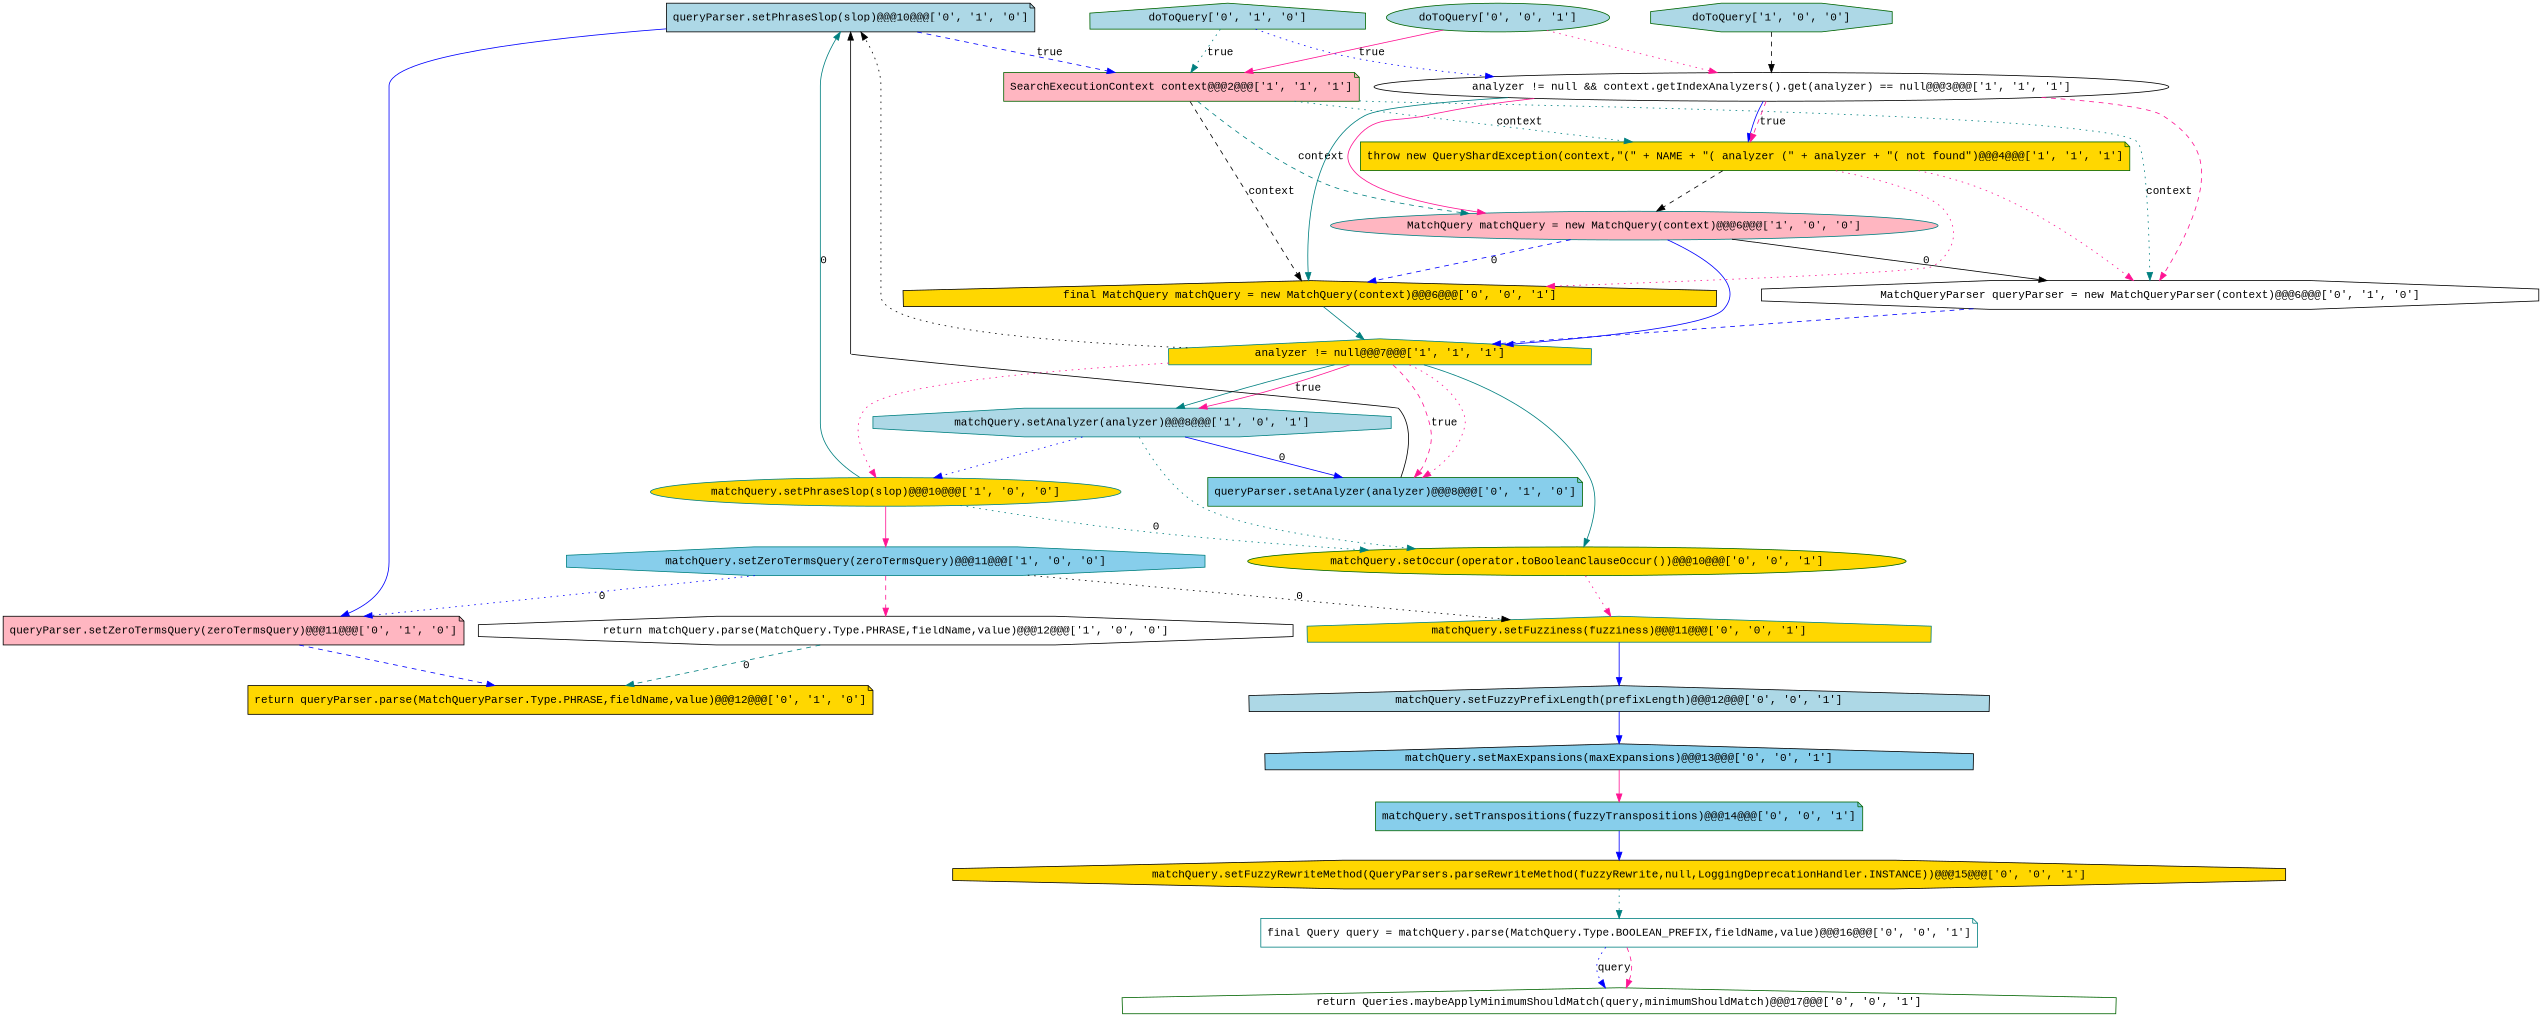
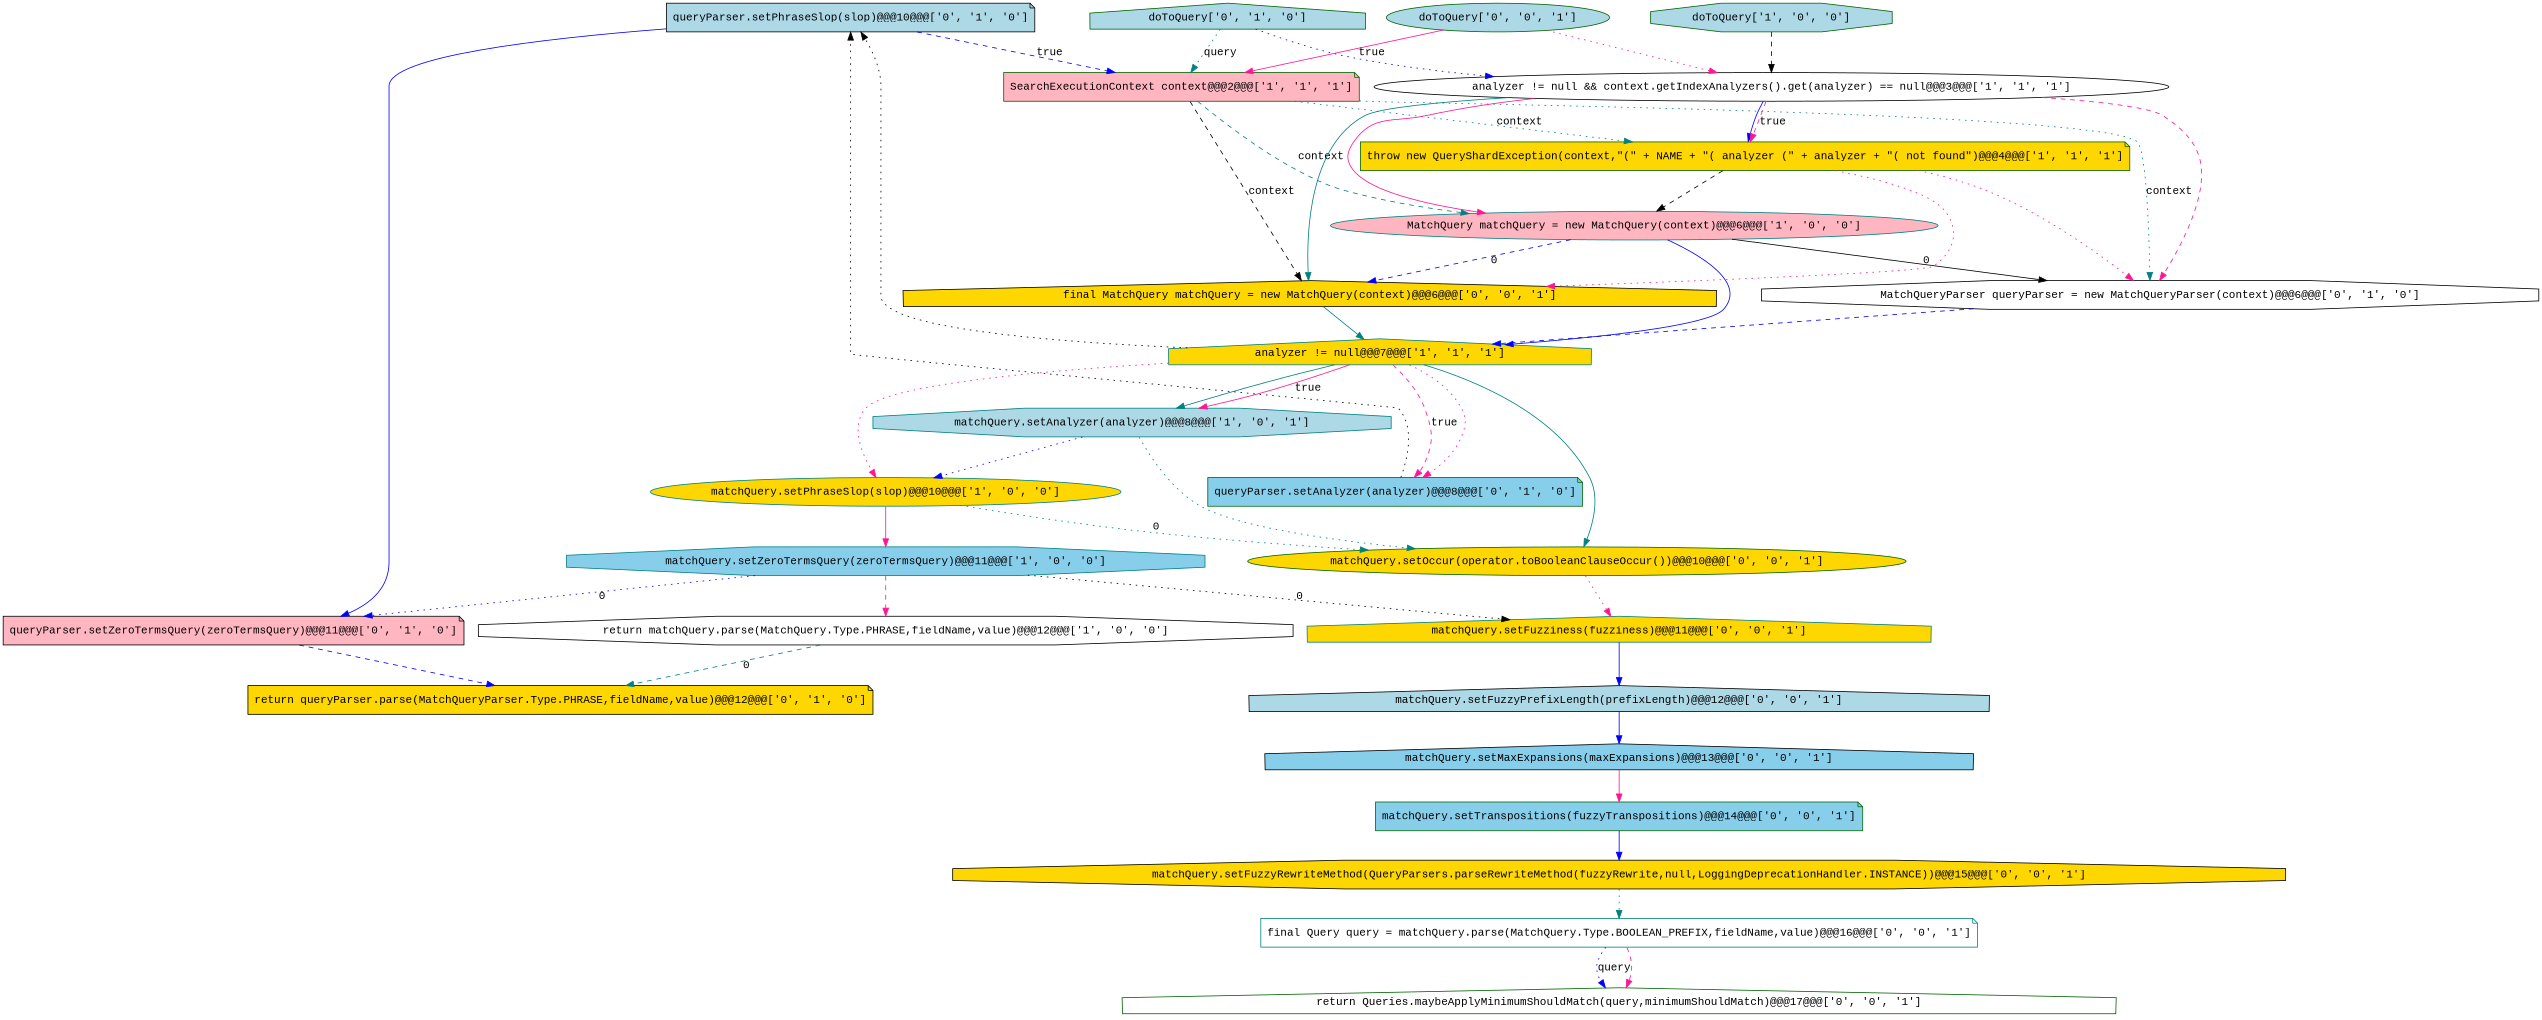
(1221, 52) -> (1221, 52)
(820, 265) -> none
(1004, 370) -> (1004, 370)
(1260, 456) -> none
